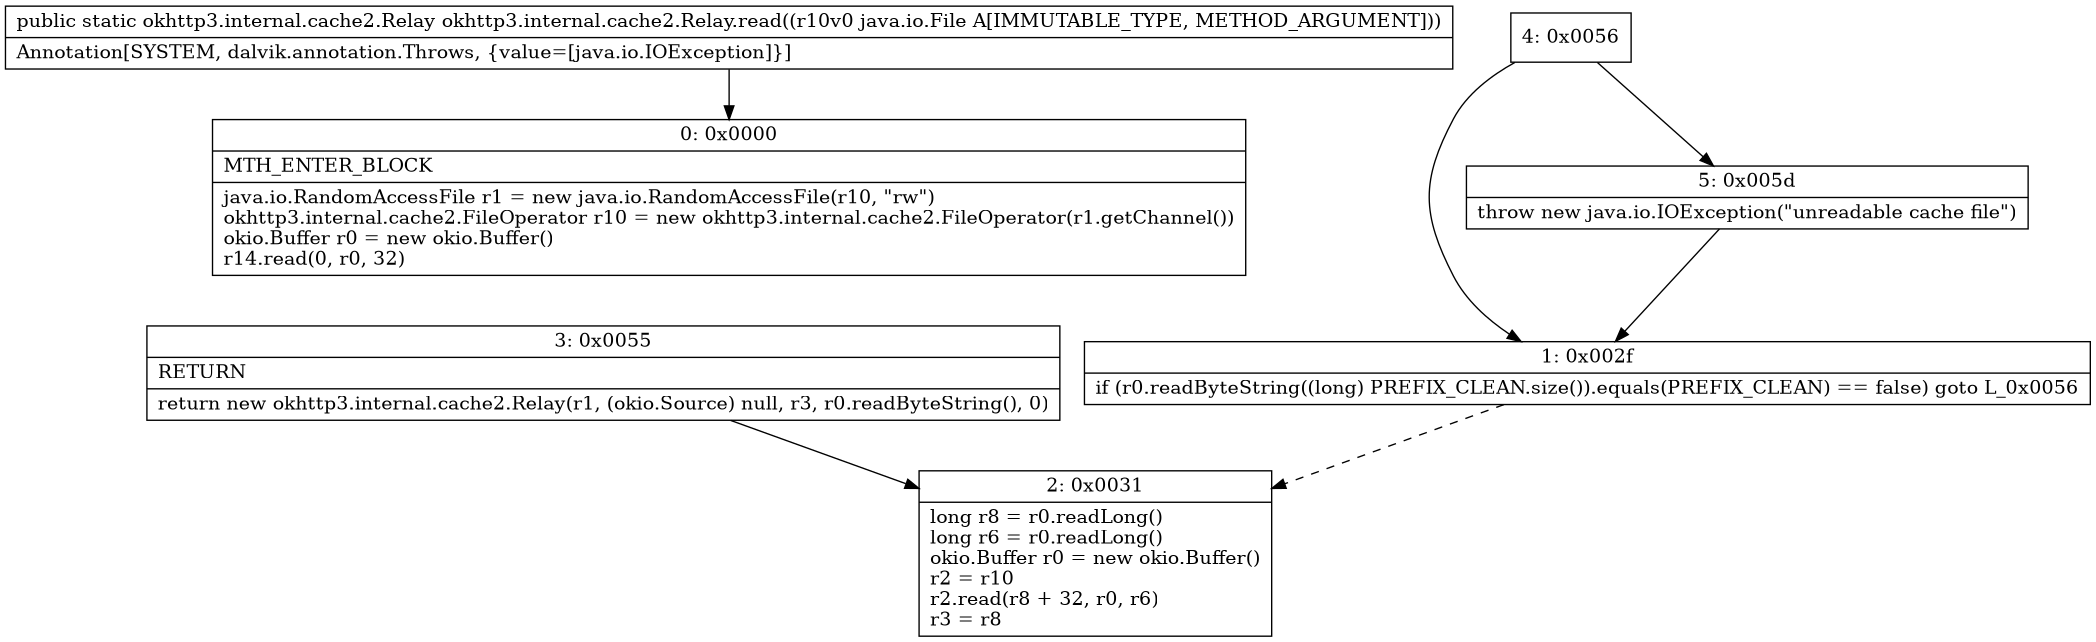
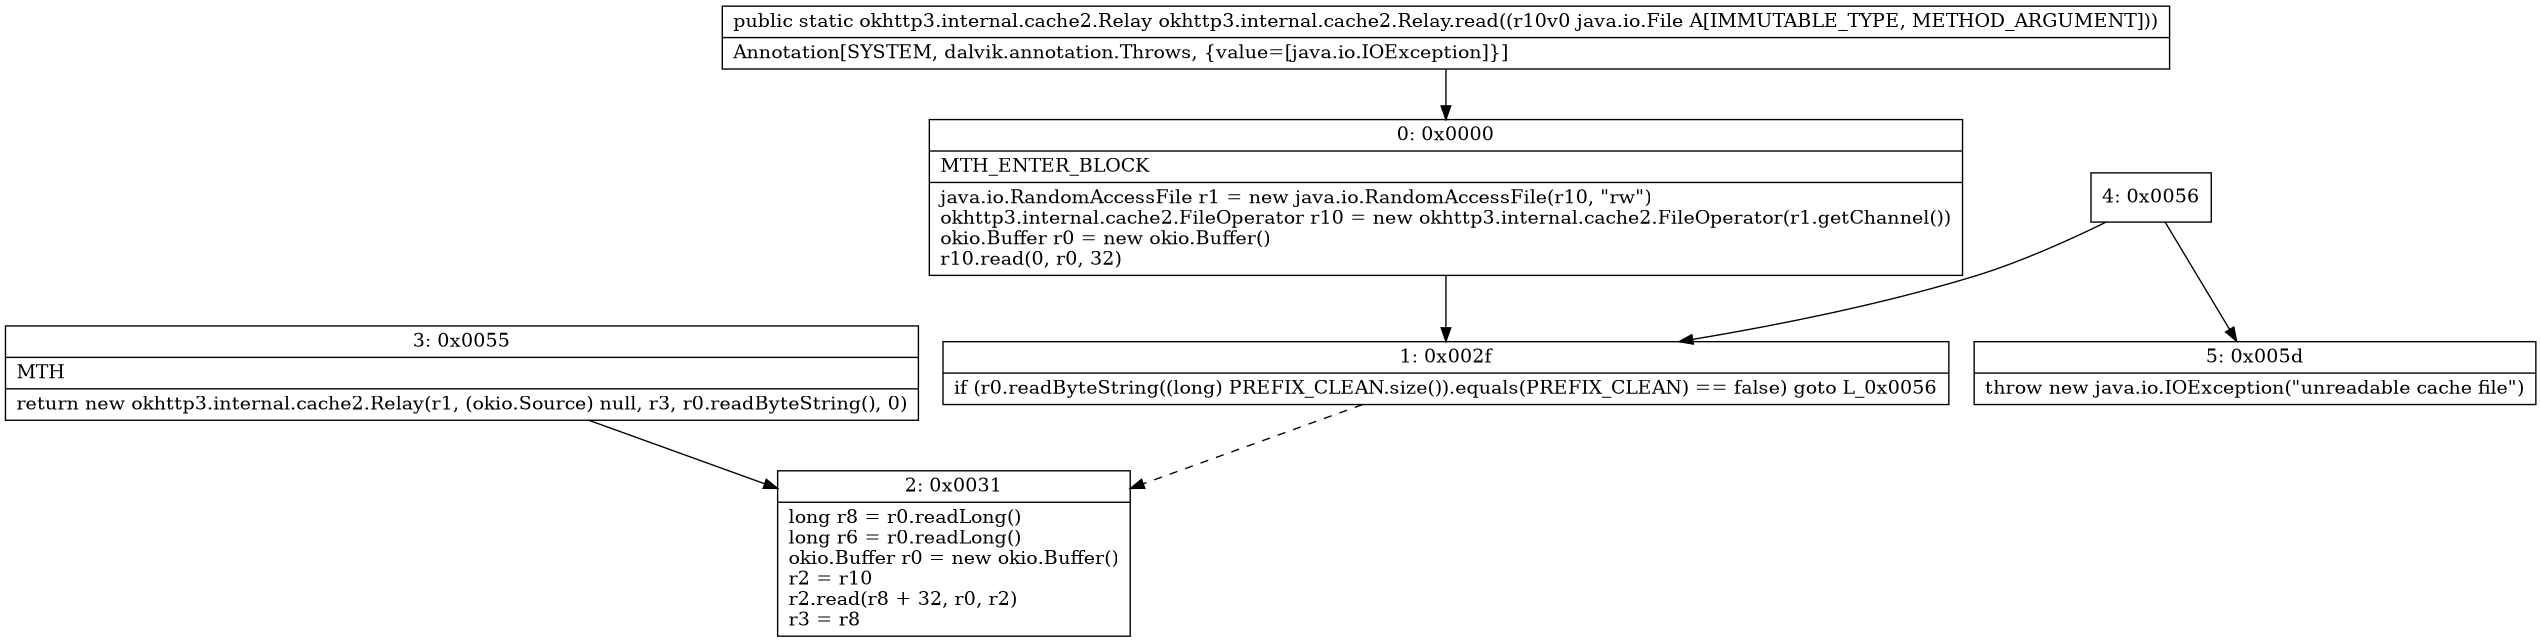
(314, 259) -> (1031, 259)
(1672, 280) -> (1446, 302)
(202, 372) -> (41, 372)
(1045, 599) -> (903, 599)
